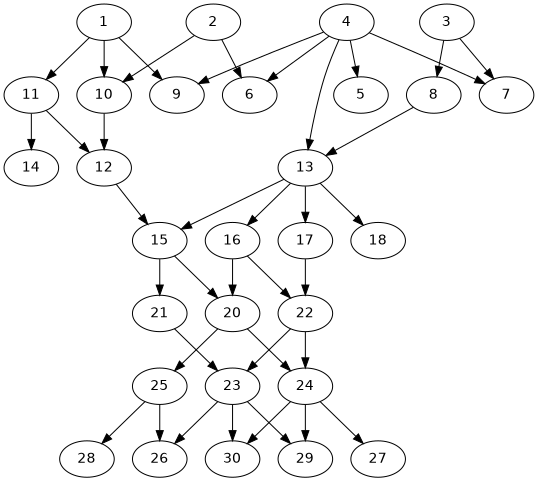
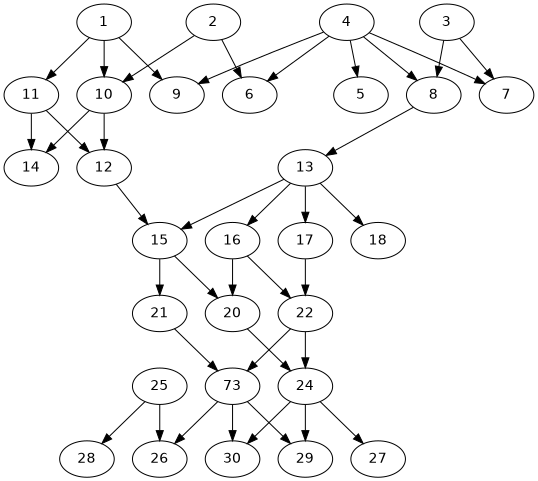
(321, 89) -> (386, 55)
none -> (72, 127)
(201, 345) -> none
(233, 386) -> (233, 386)
